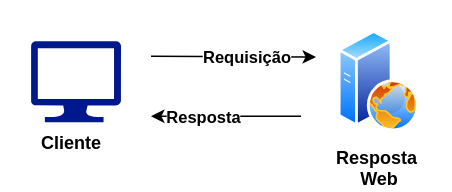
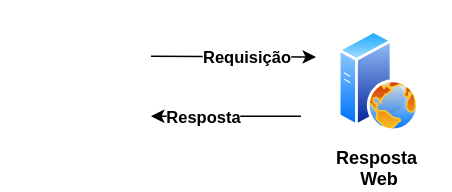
(76, 82) -> none
